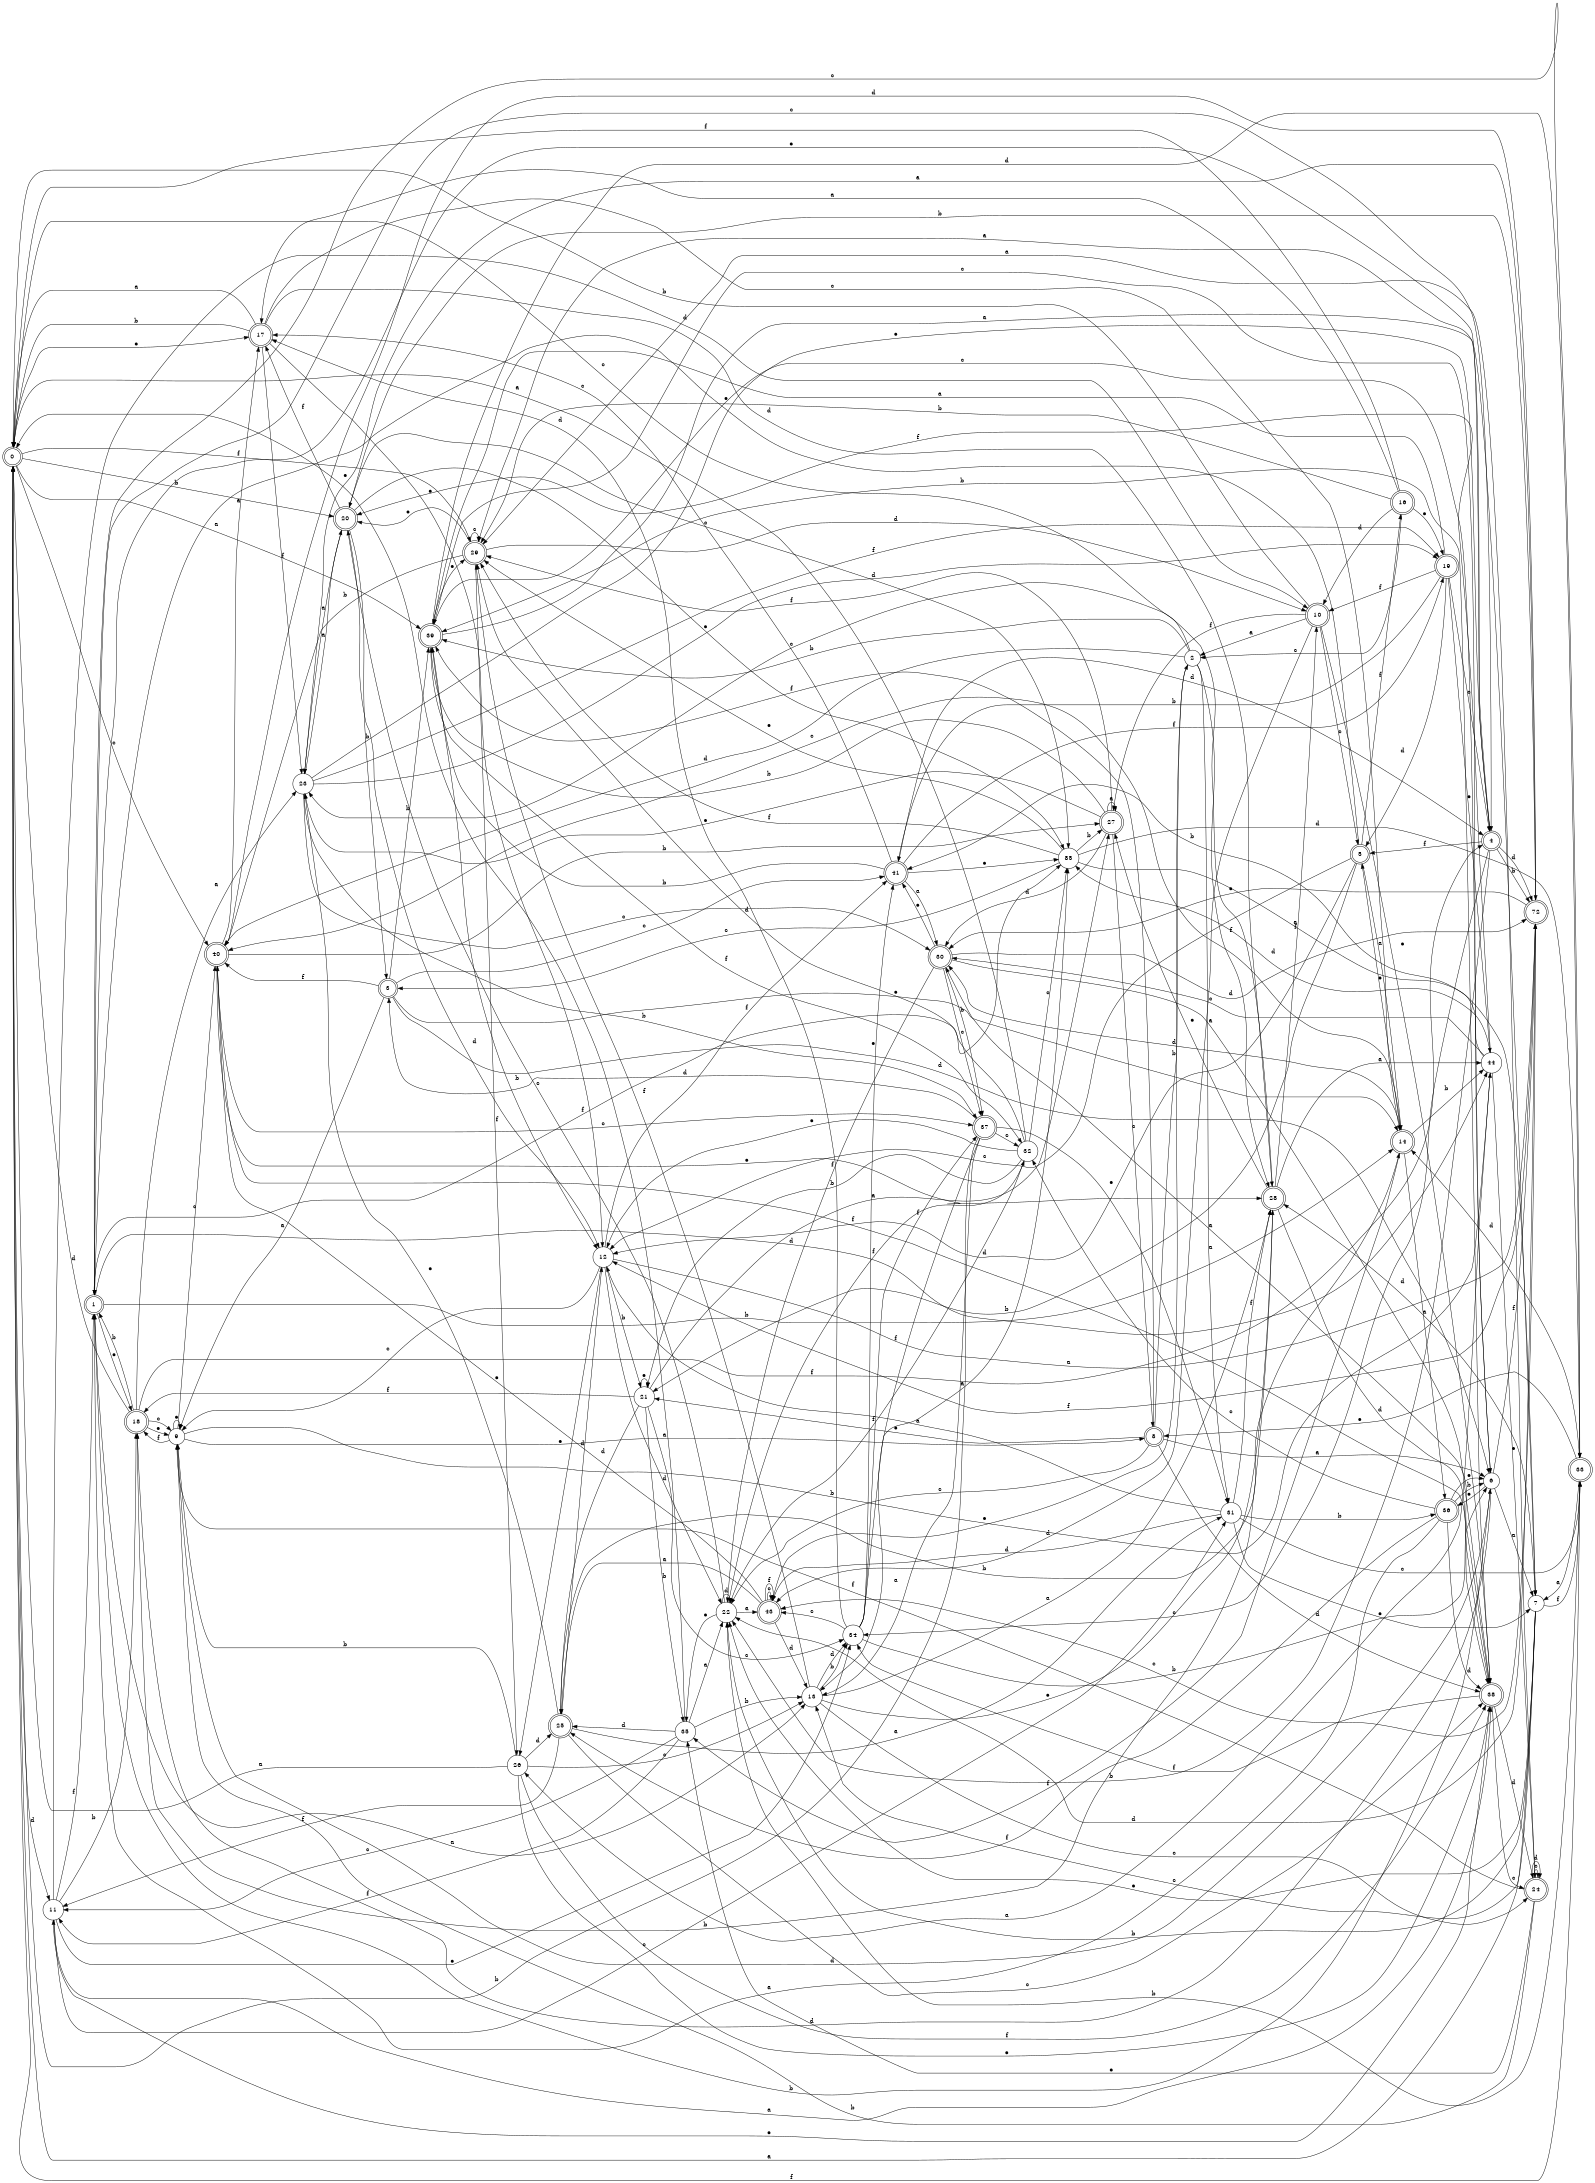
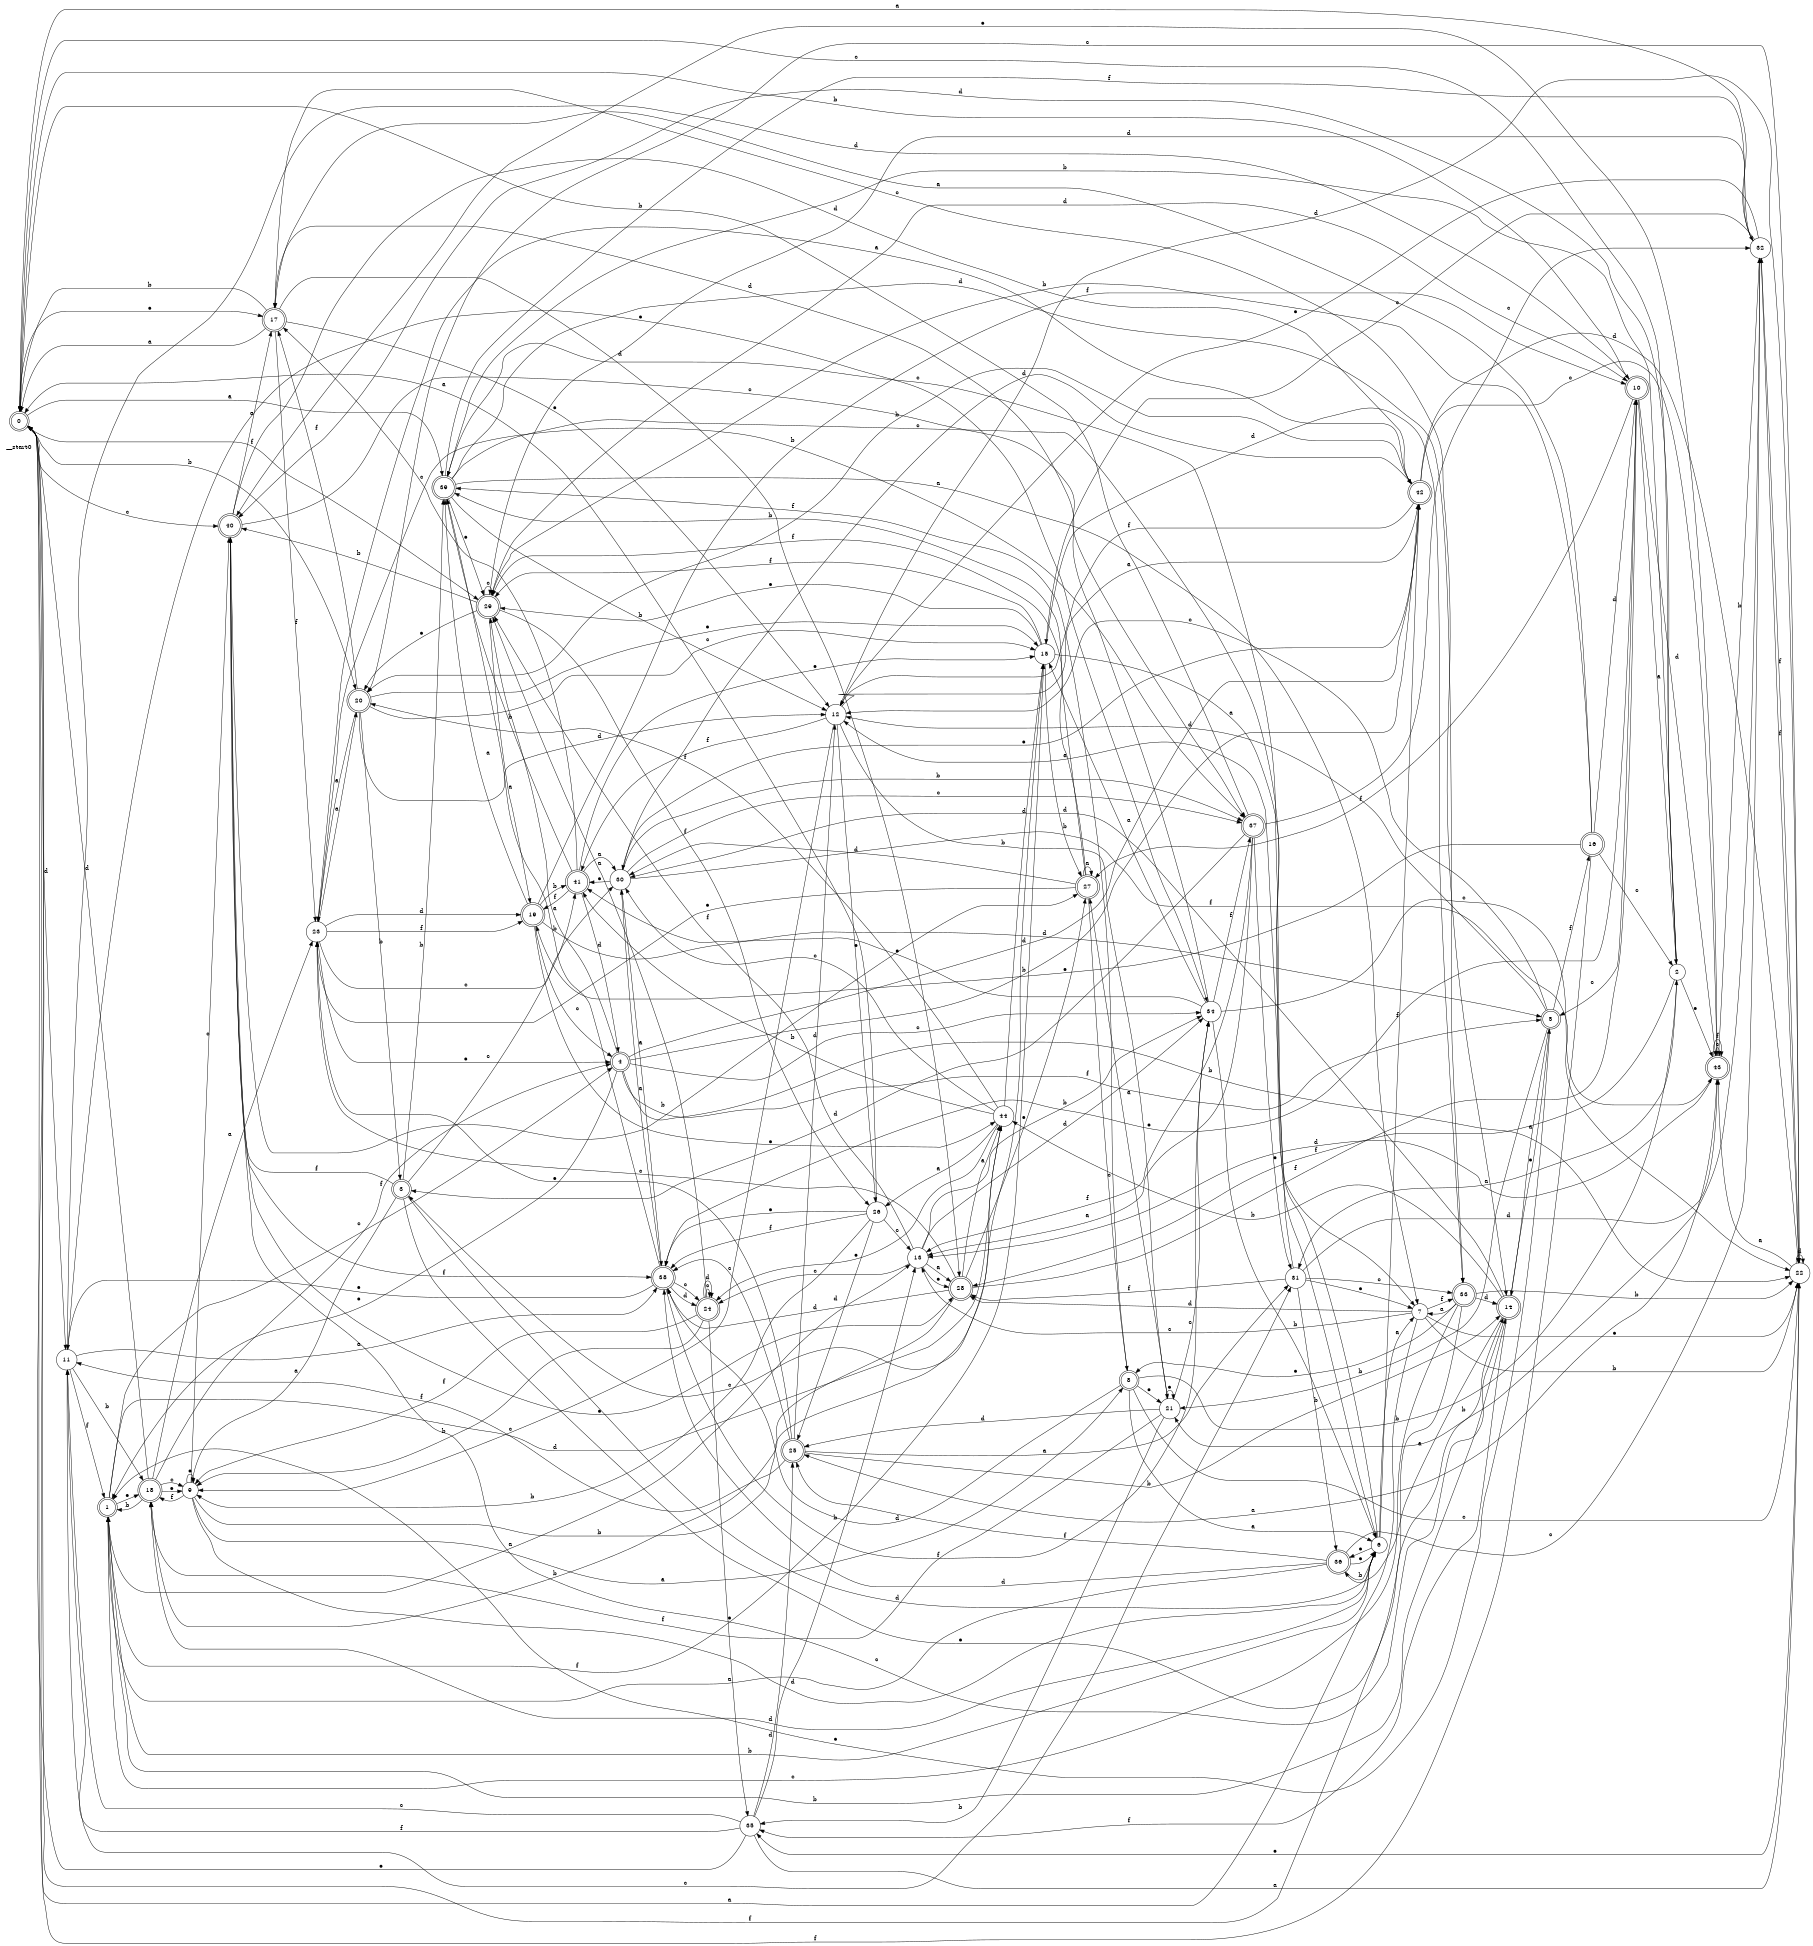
none -> (19, 447)
none -> (1739, 659)
none -> (499, 724)
(1069, 858) -> (1045, 654)
(1536, 912) -> (1420, 493)
(940, 957) -> (620, 880)
